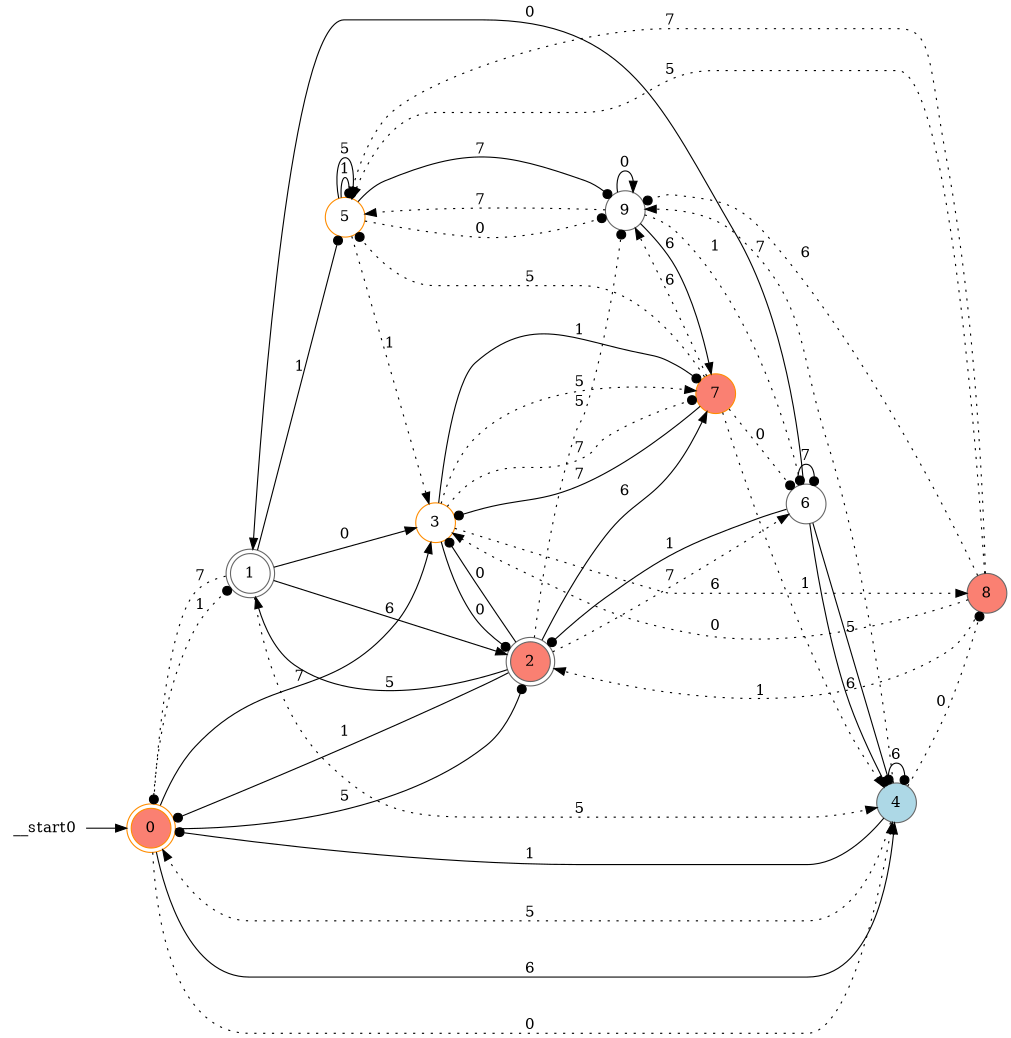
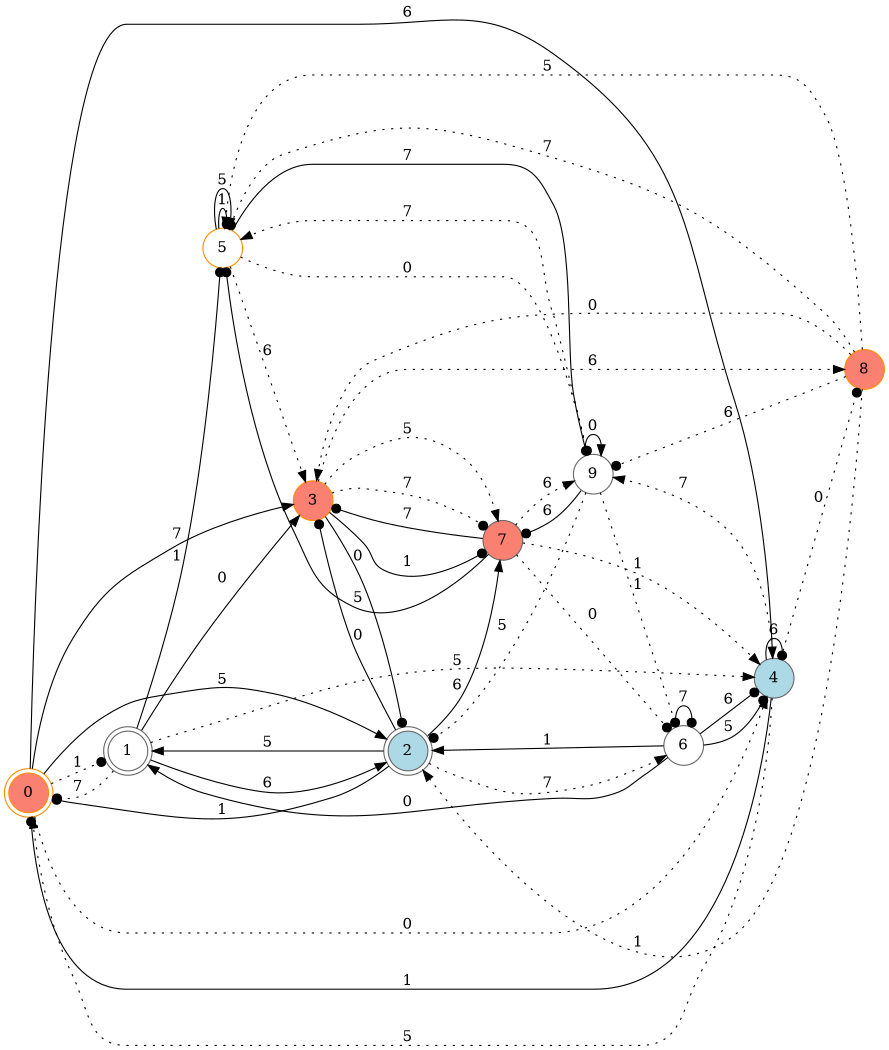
(544, 286) -> (297, 538)
(686, 288) -> (559, 515)
(390, 344) -> (268, 351)
(716, 394) -> (503, 540)
(574, 437) -> (527, 624)
(436, 523) -> (313, 501)
(663, 560) -> (554, 748)
(987, 593) -> (865, 369)
(530, 662) -> (408, 751)
(359, 806) -> (201, 689)
(45, 828) -> none
